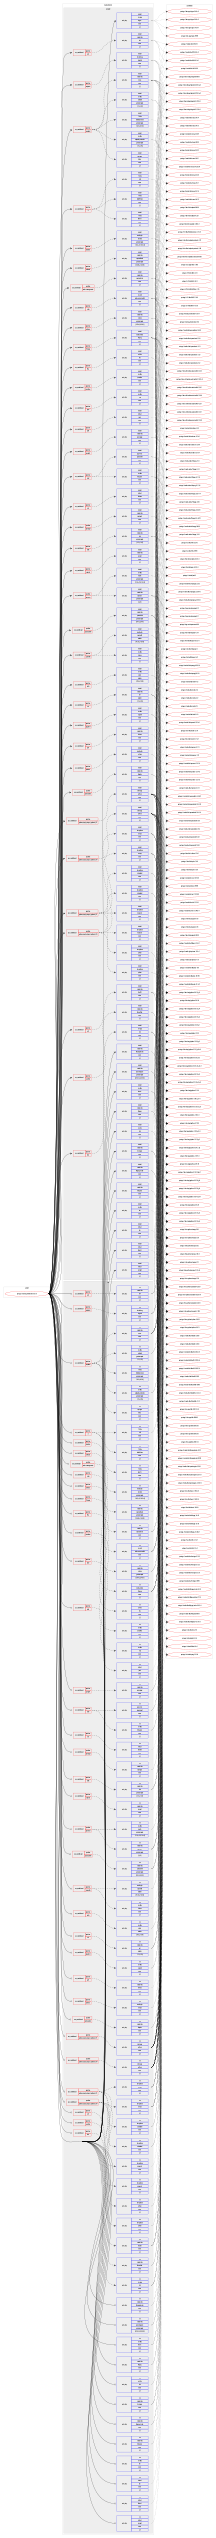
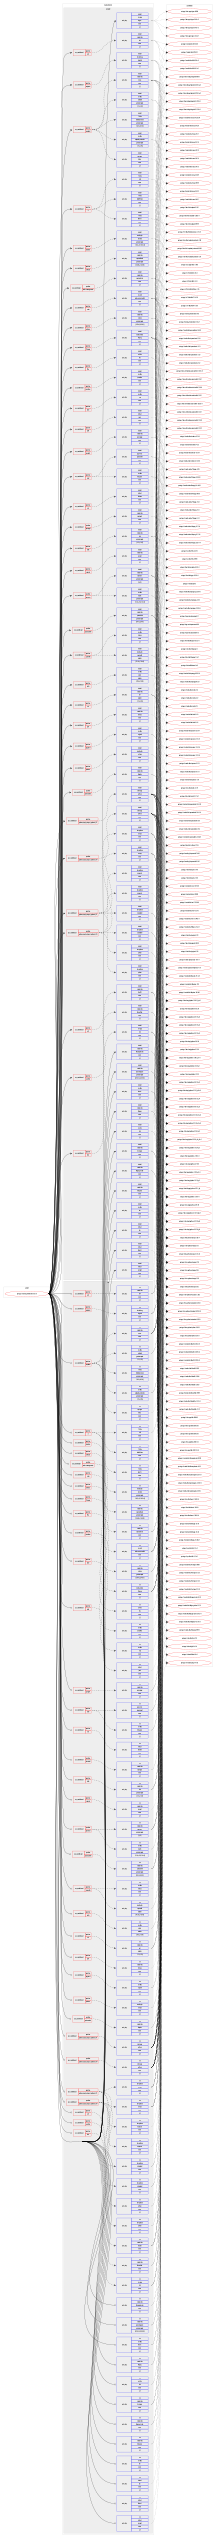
none -> (190, 404)
(190, 960) -> (190, 968)
